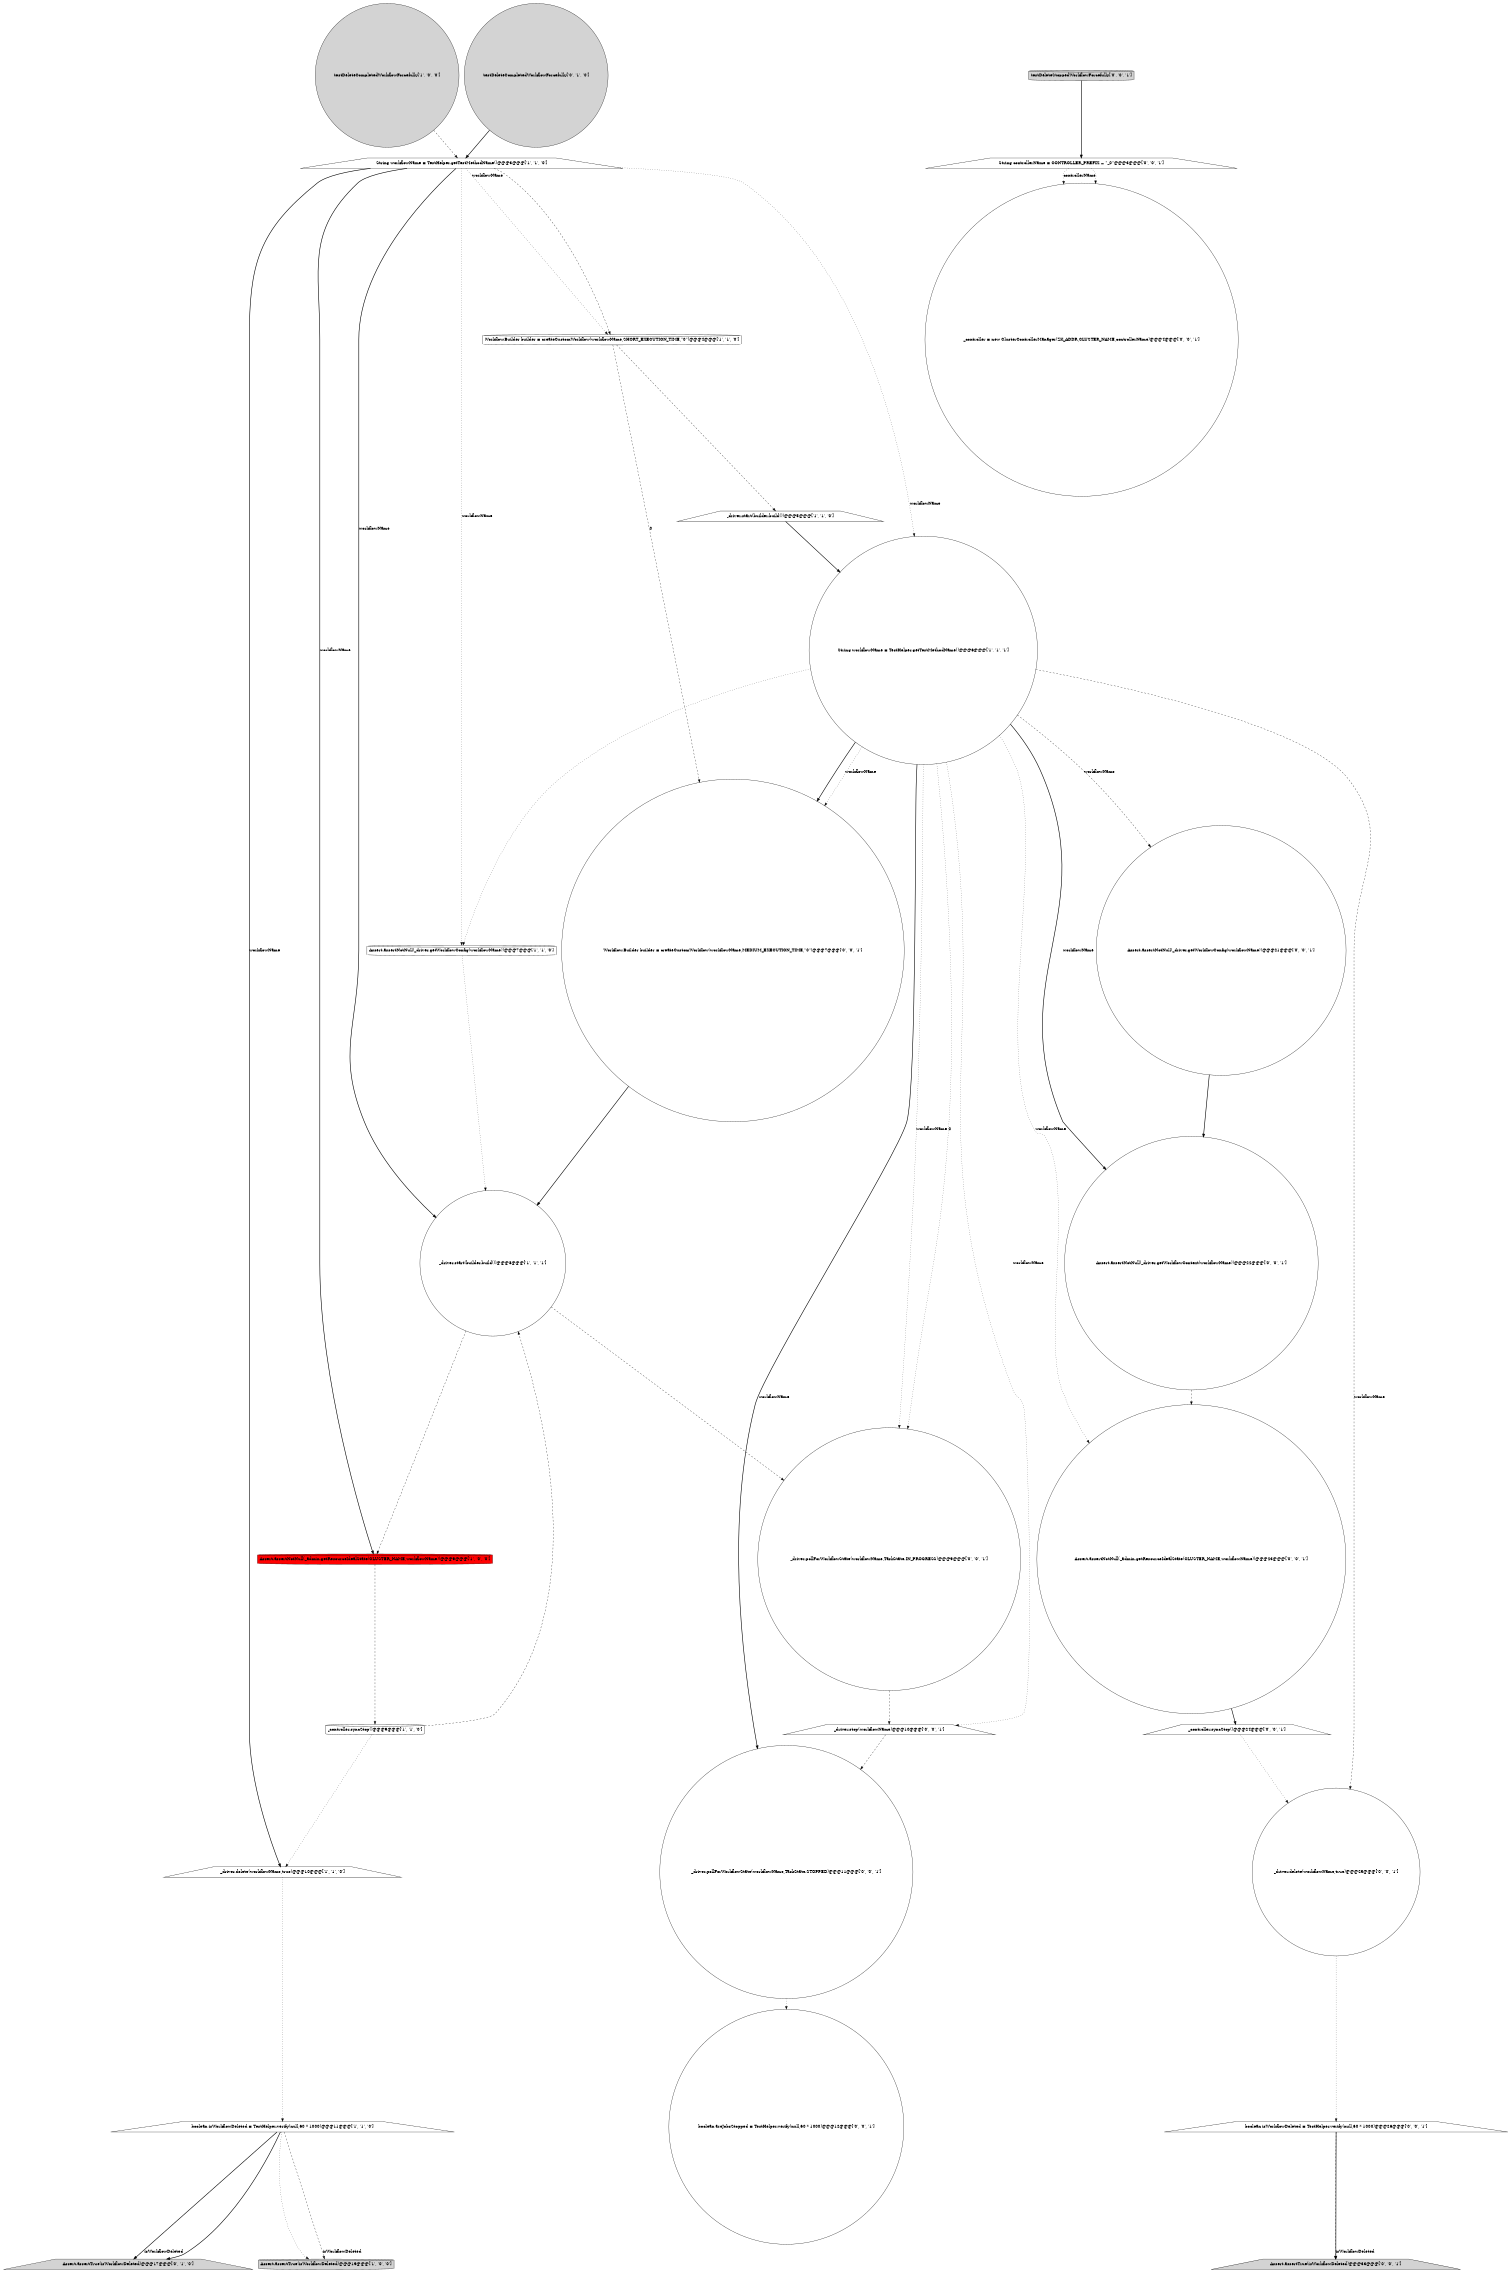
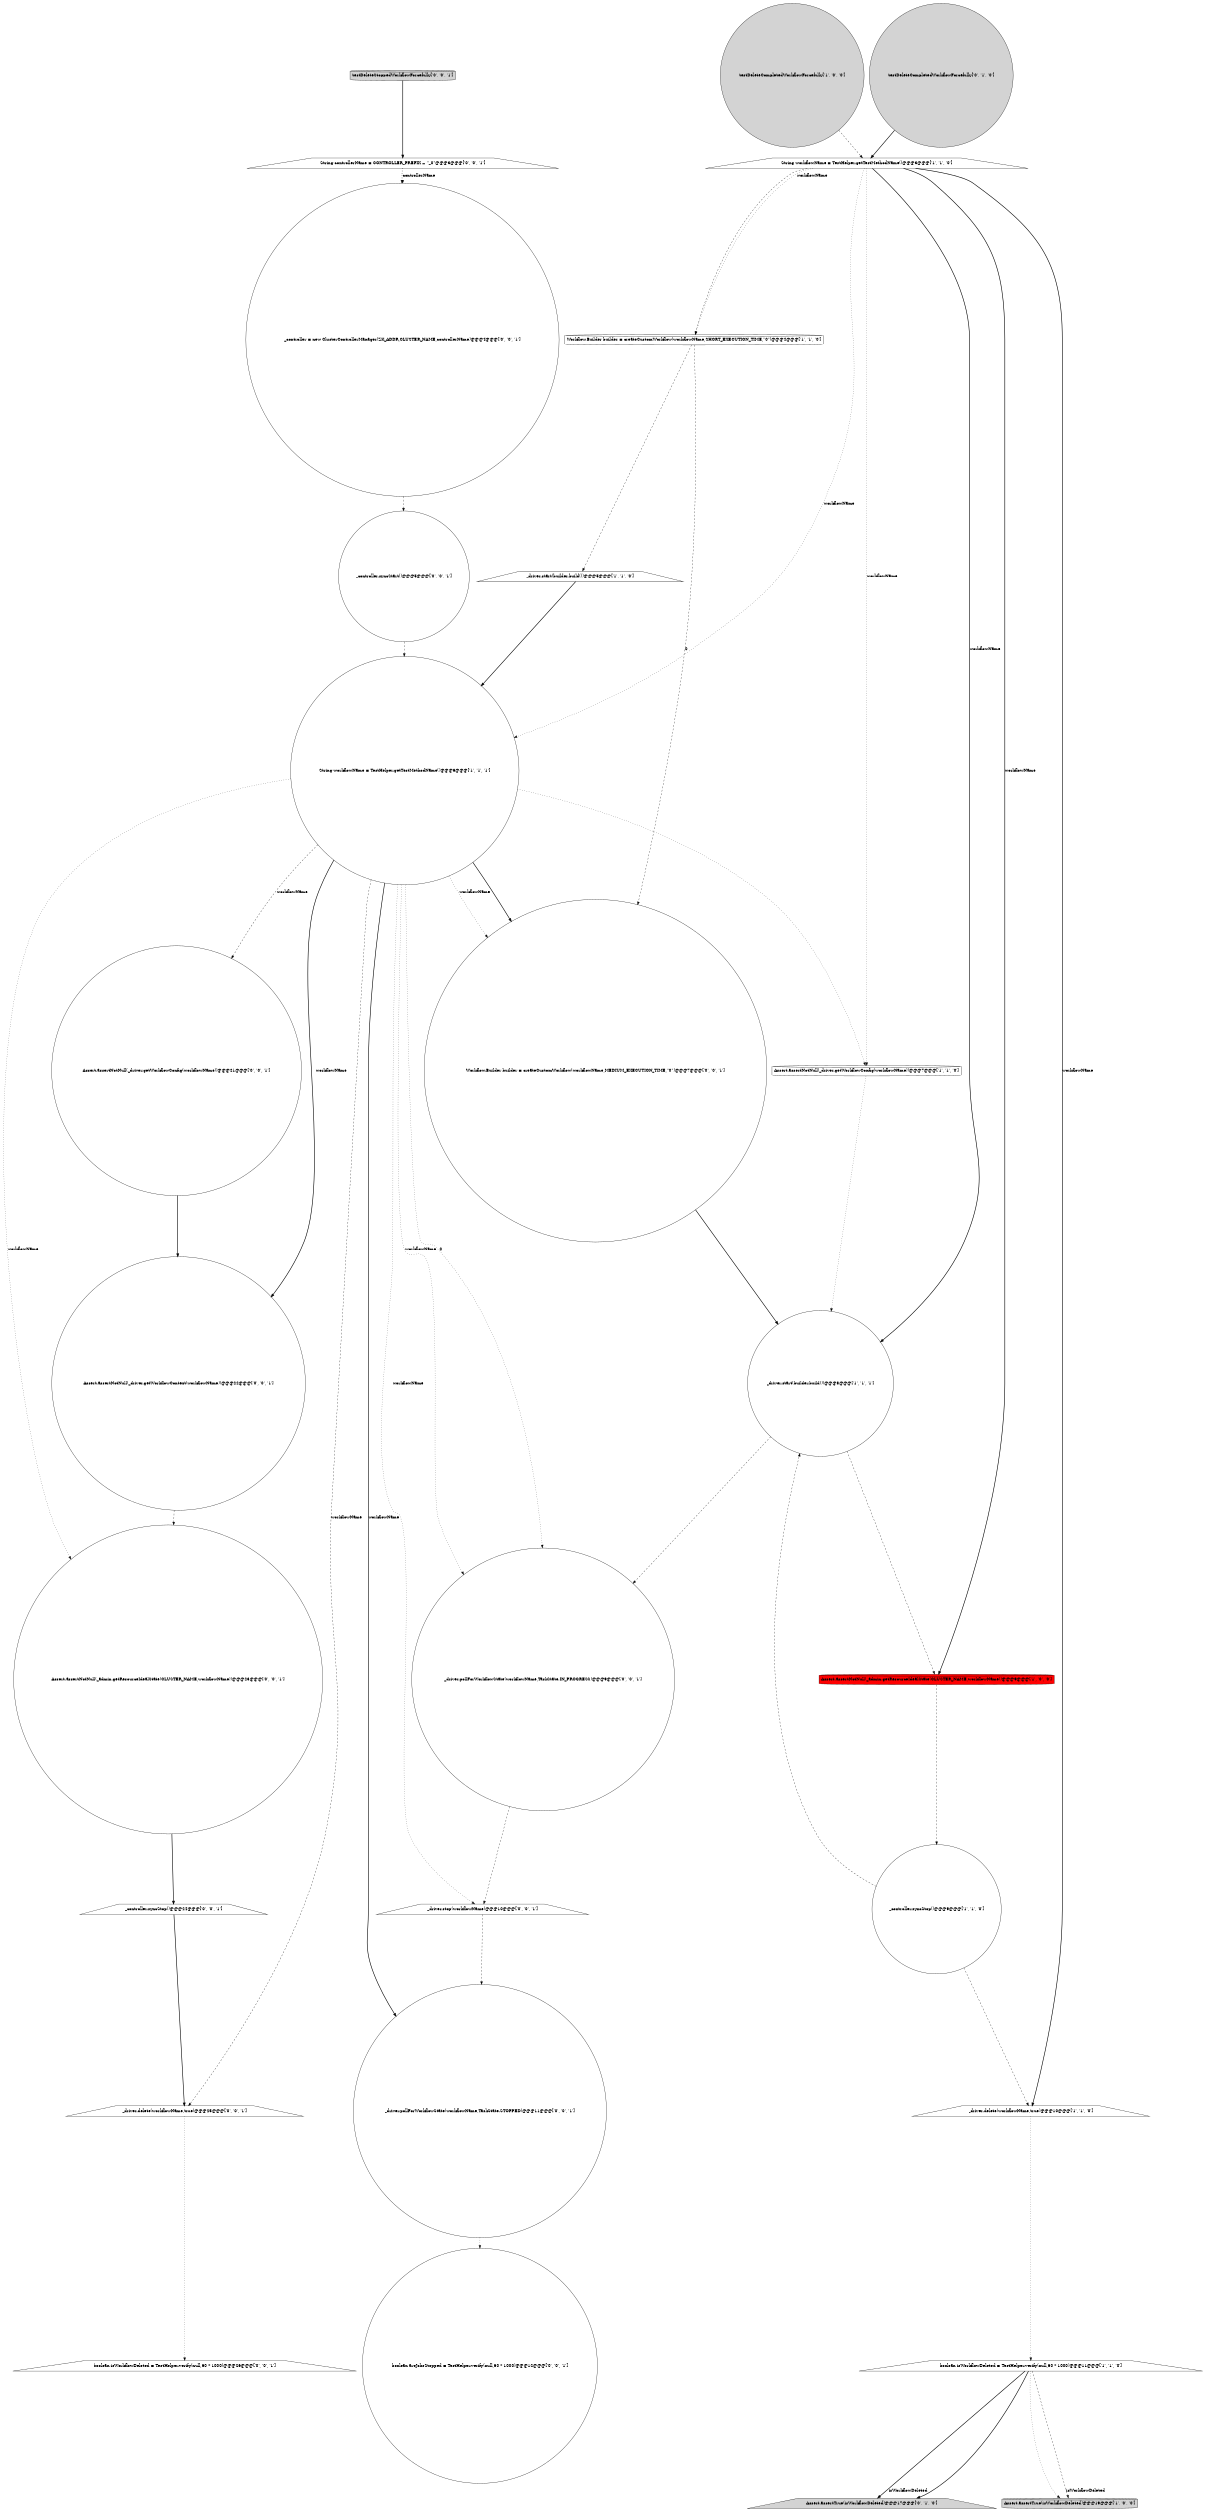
none -> (404, 576)
(375, 1730) -> (937, 1909)
(1263, 1768) -> (179, 2009)
(330, 1800) -> (996, 2035)
(1336, 1872) -> (185, 2111)
(1336, 2264) -> none
